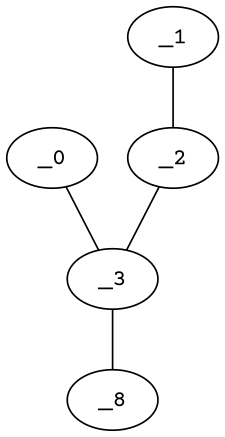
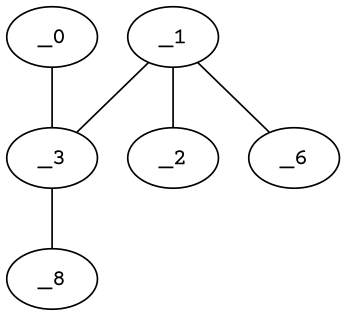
none -> (294, 158)
(143, 219) -> (113, 97)
